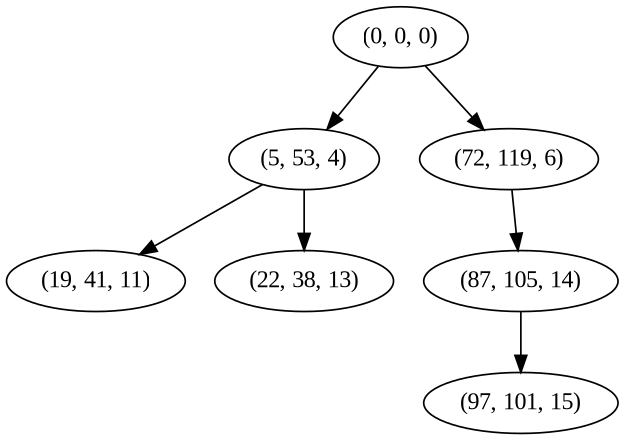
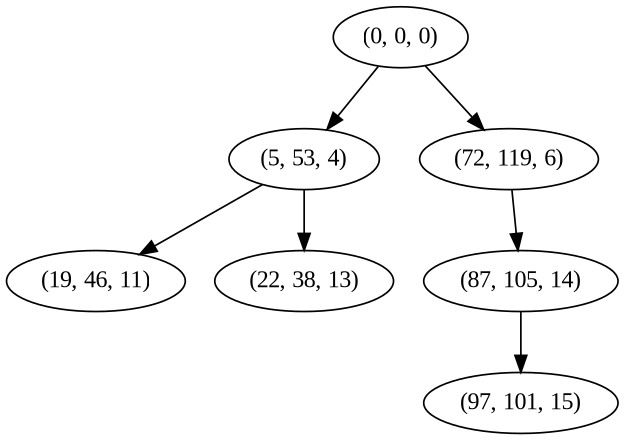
(96, 281) -> (96, 281)
